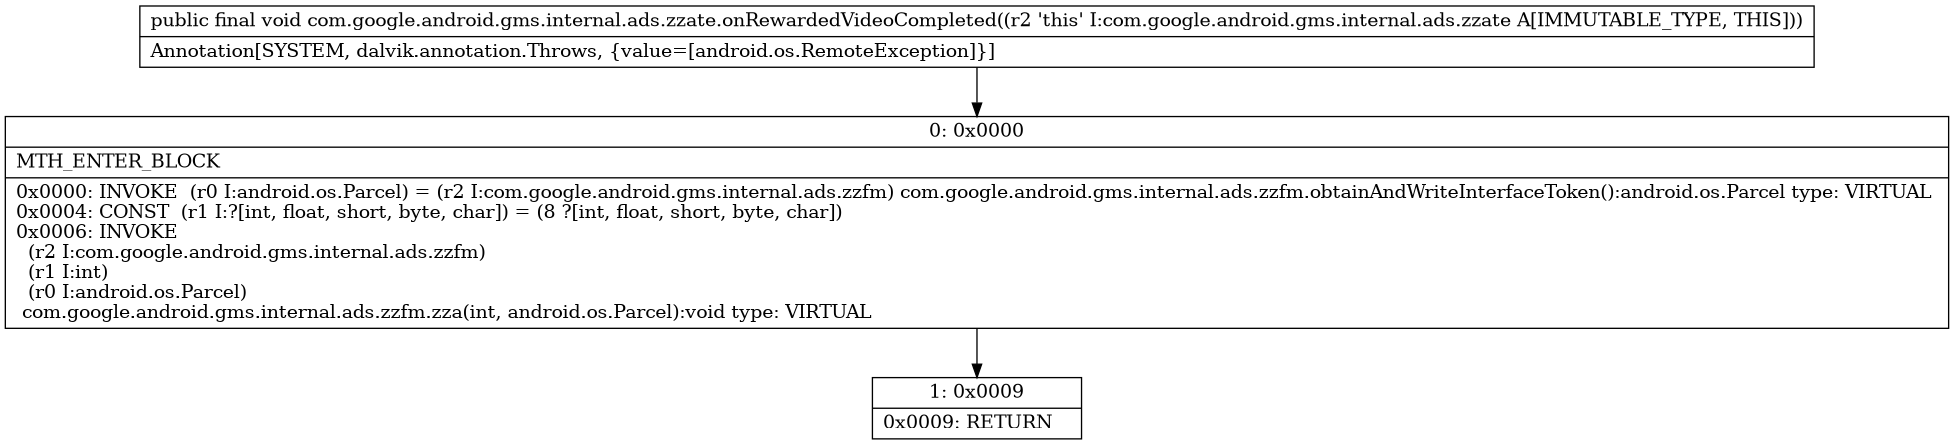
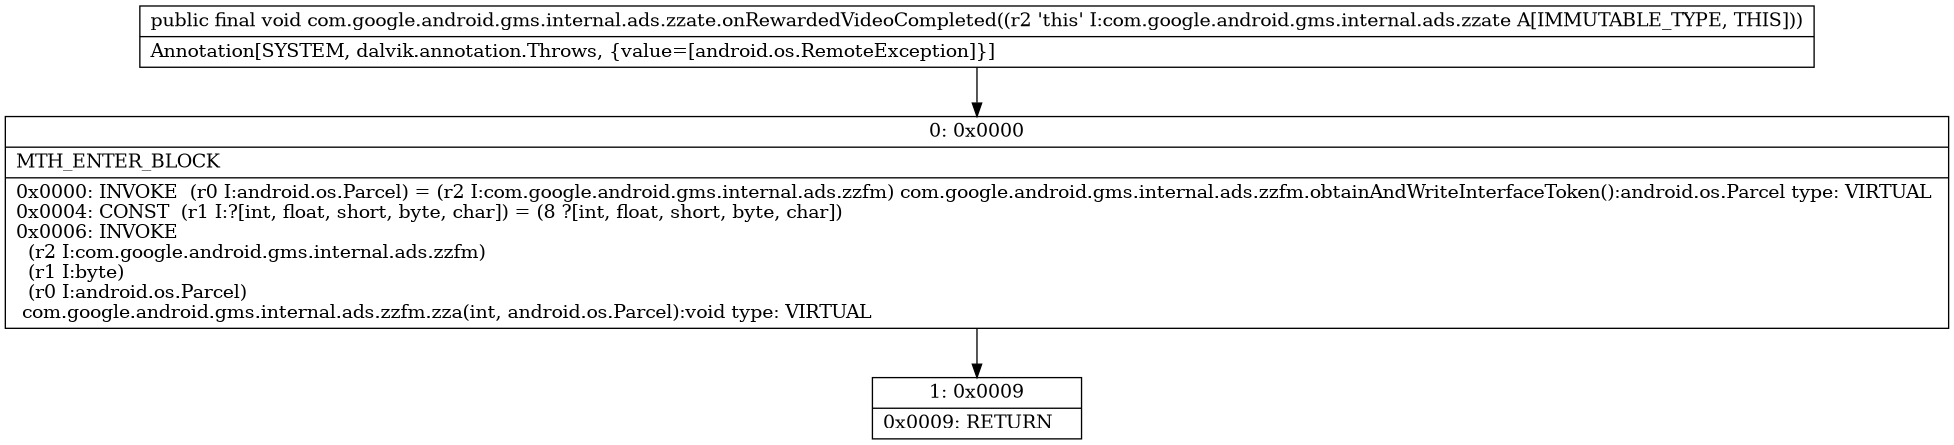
(63, 272) -> (71, 272)
